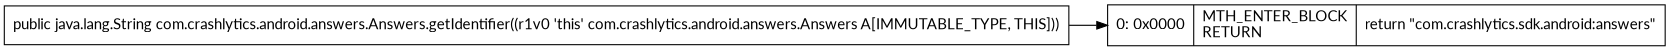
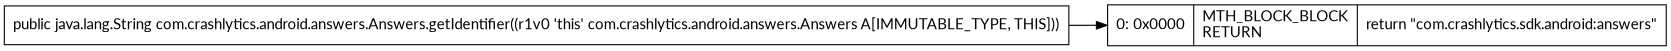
(1275, 17) -> (1276, 17)
